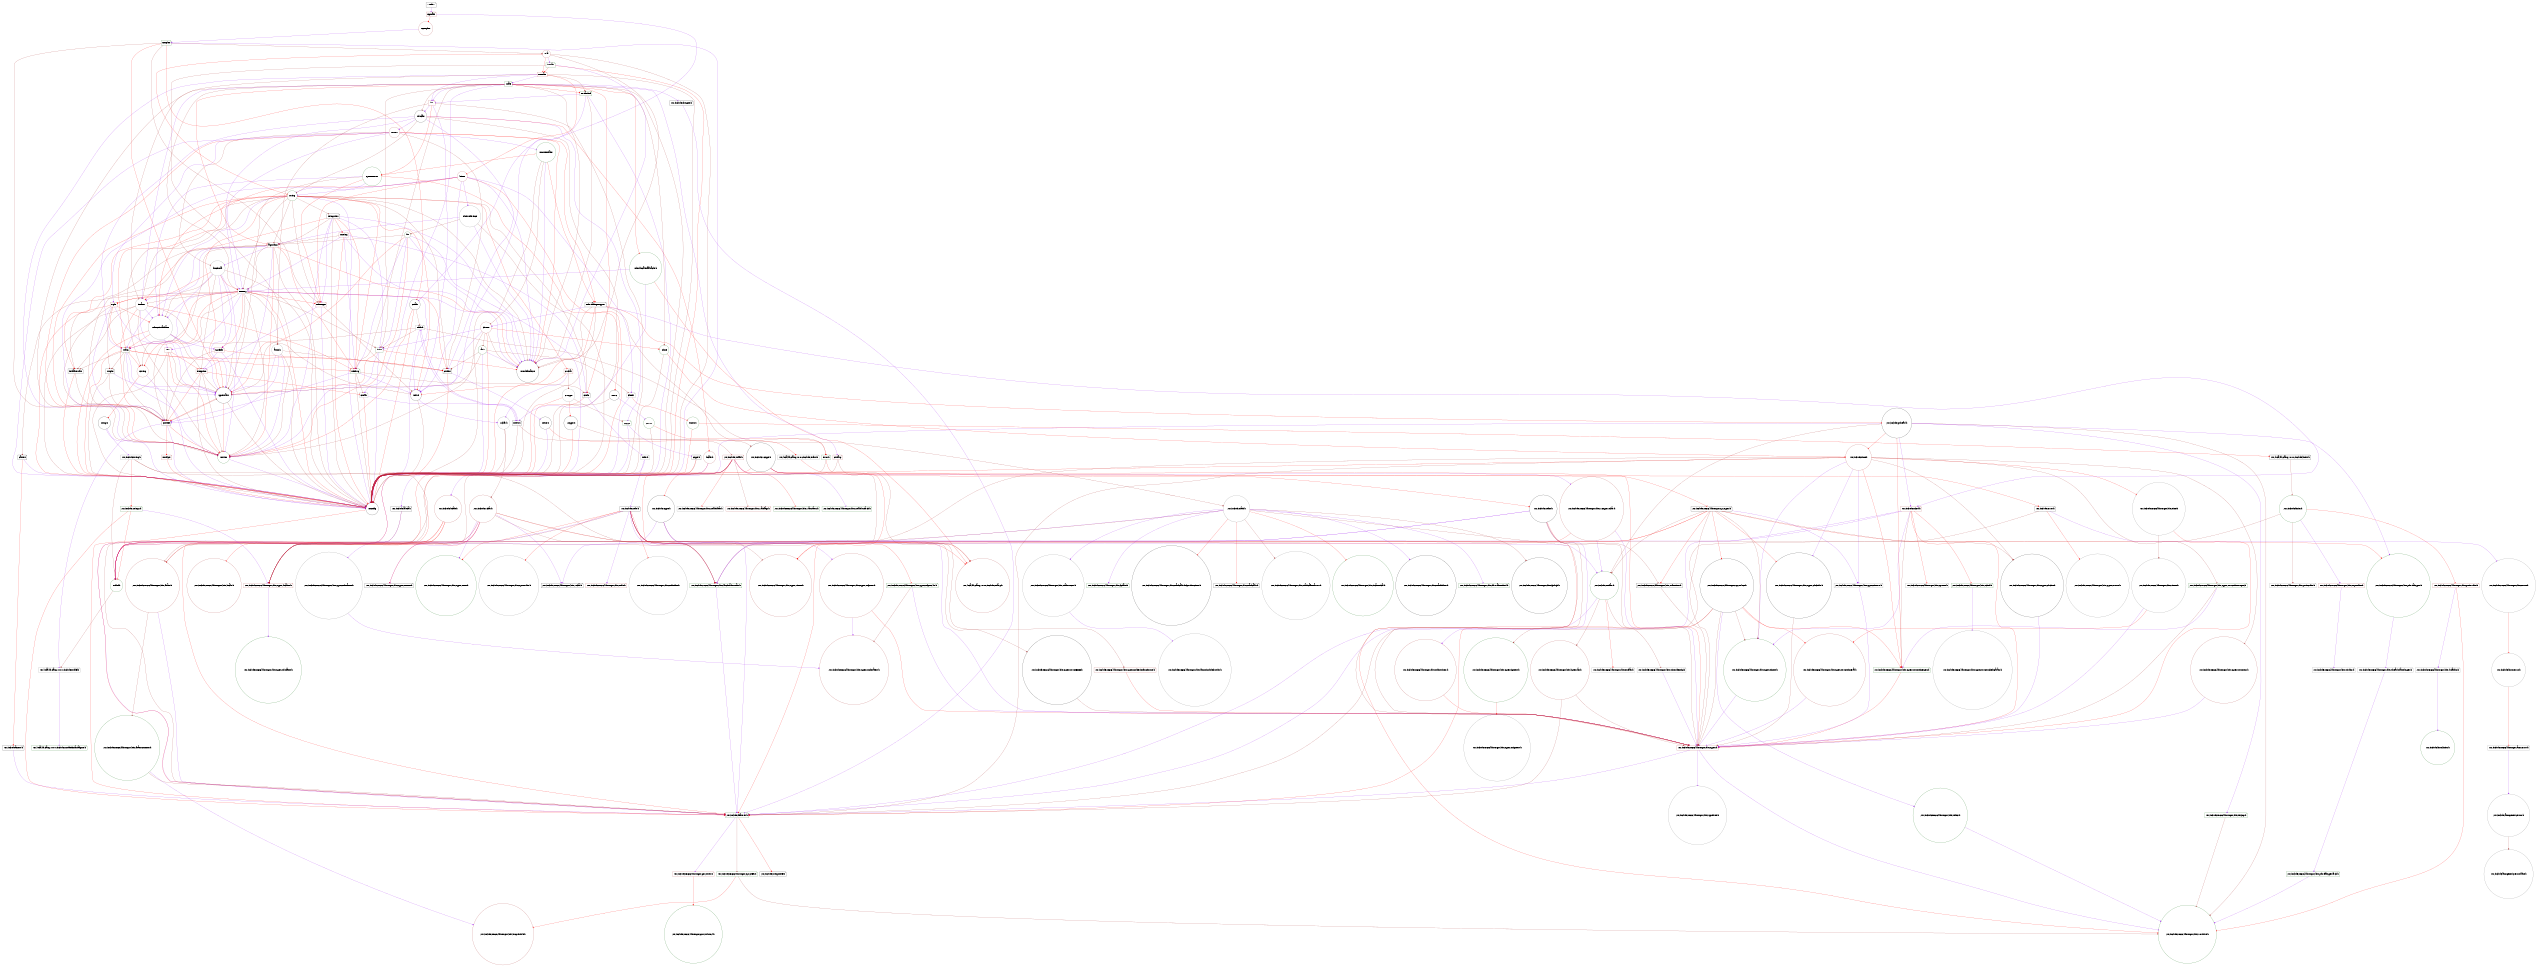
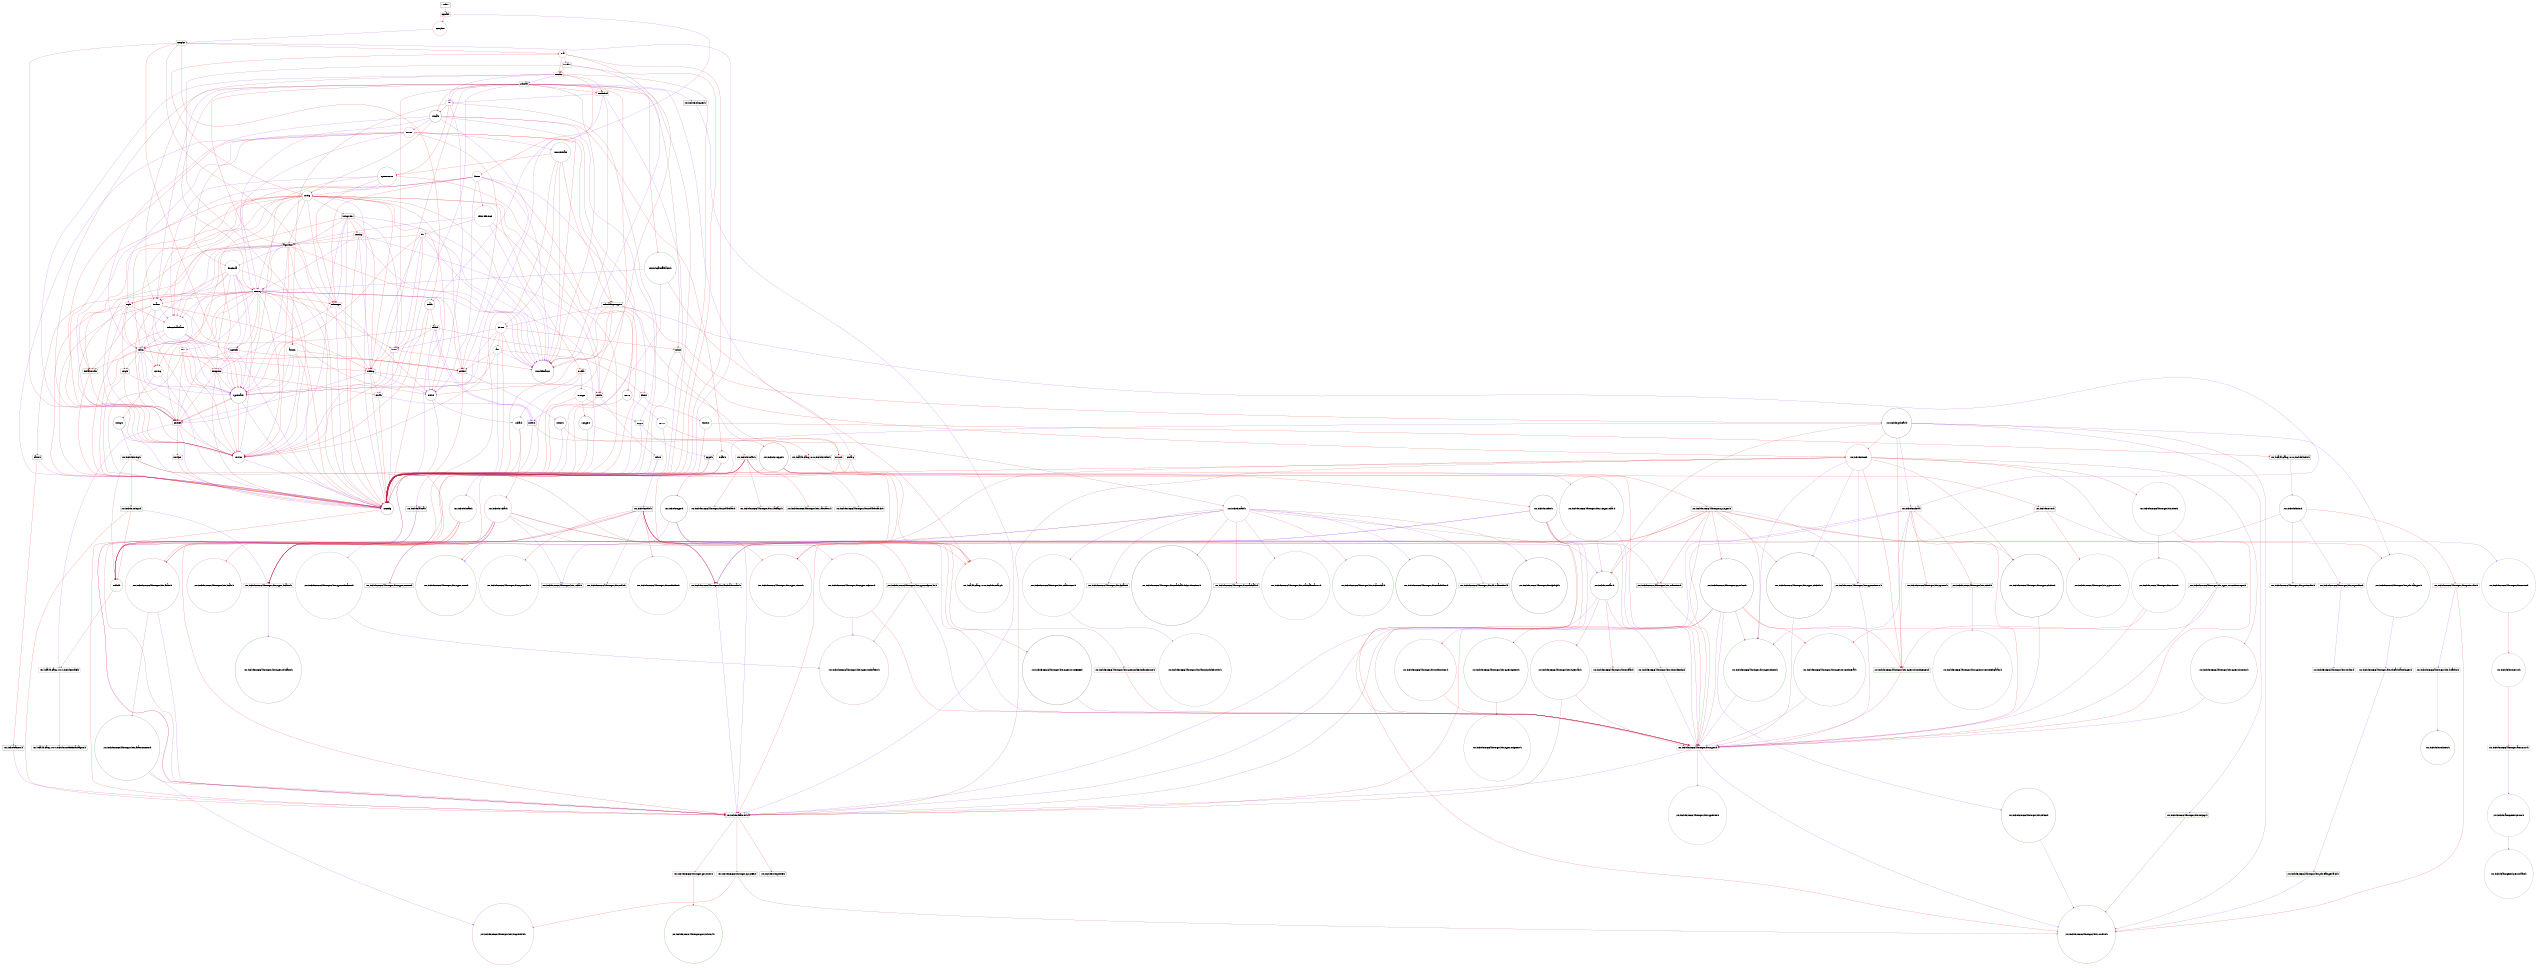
(508, 84) -> (524, 84)
(664, 350) -> (678, 350)
